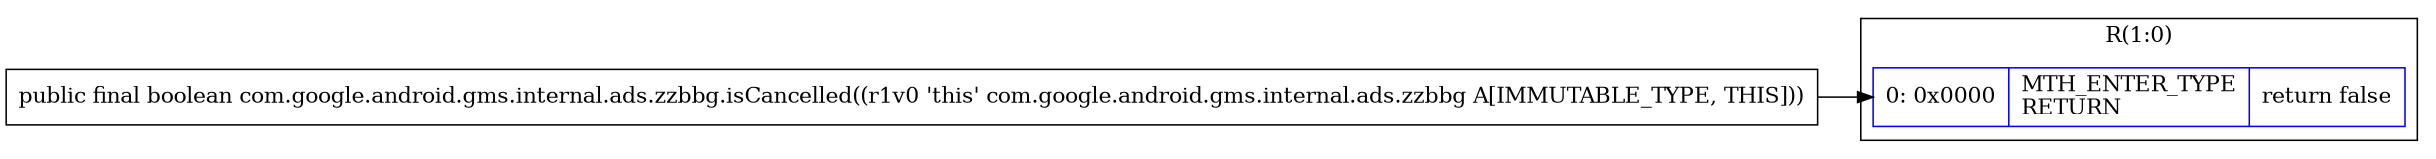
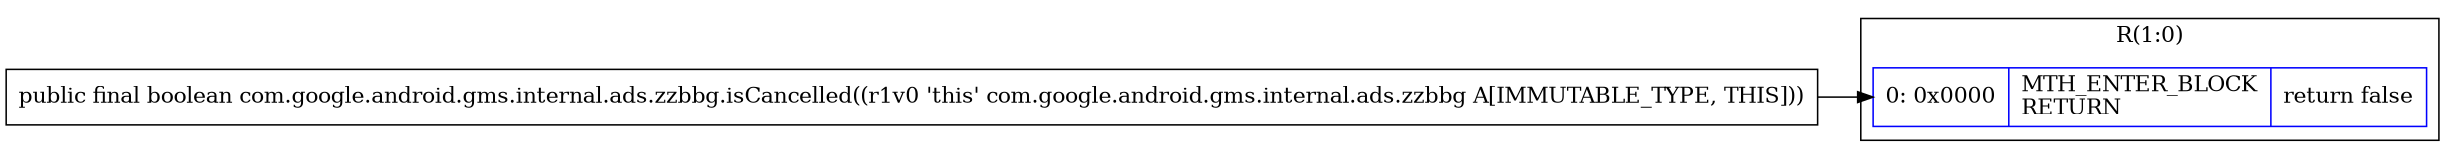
(2129, 85) -> (2140, 85)
